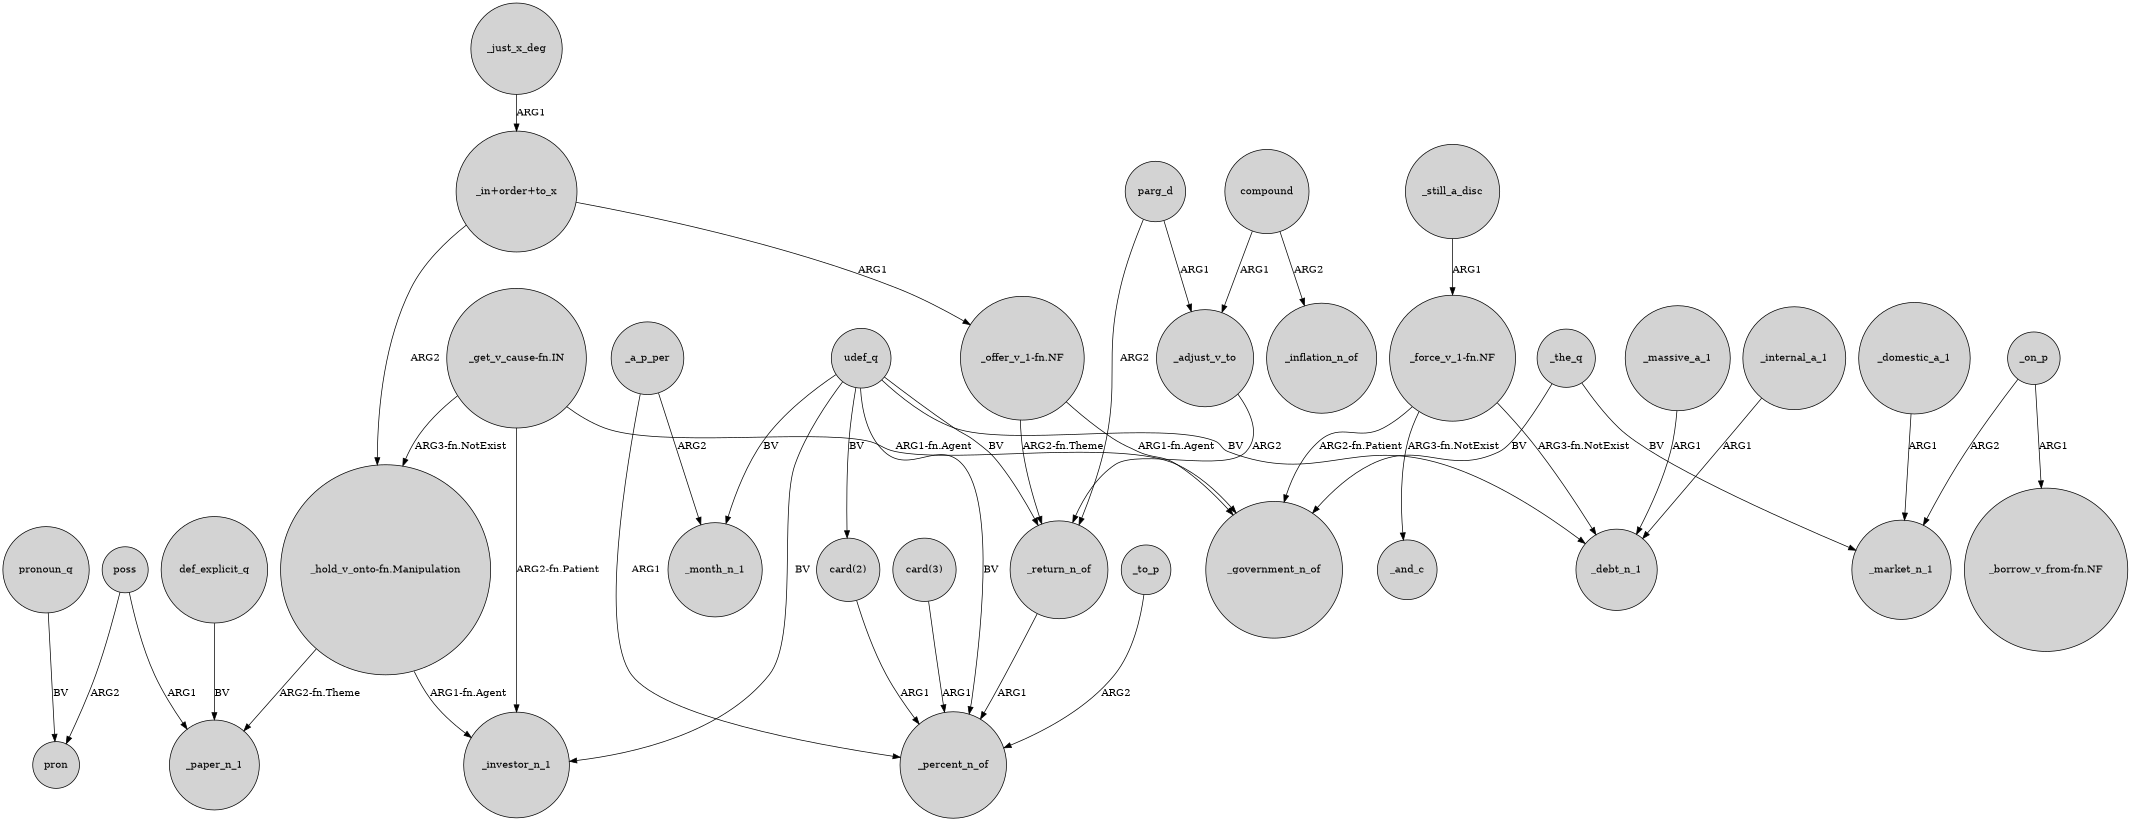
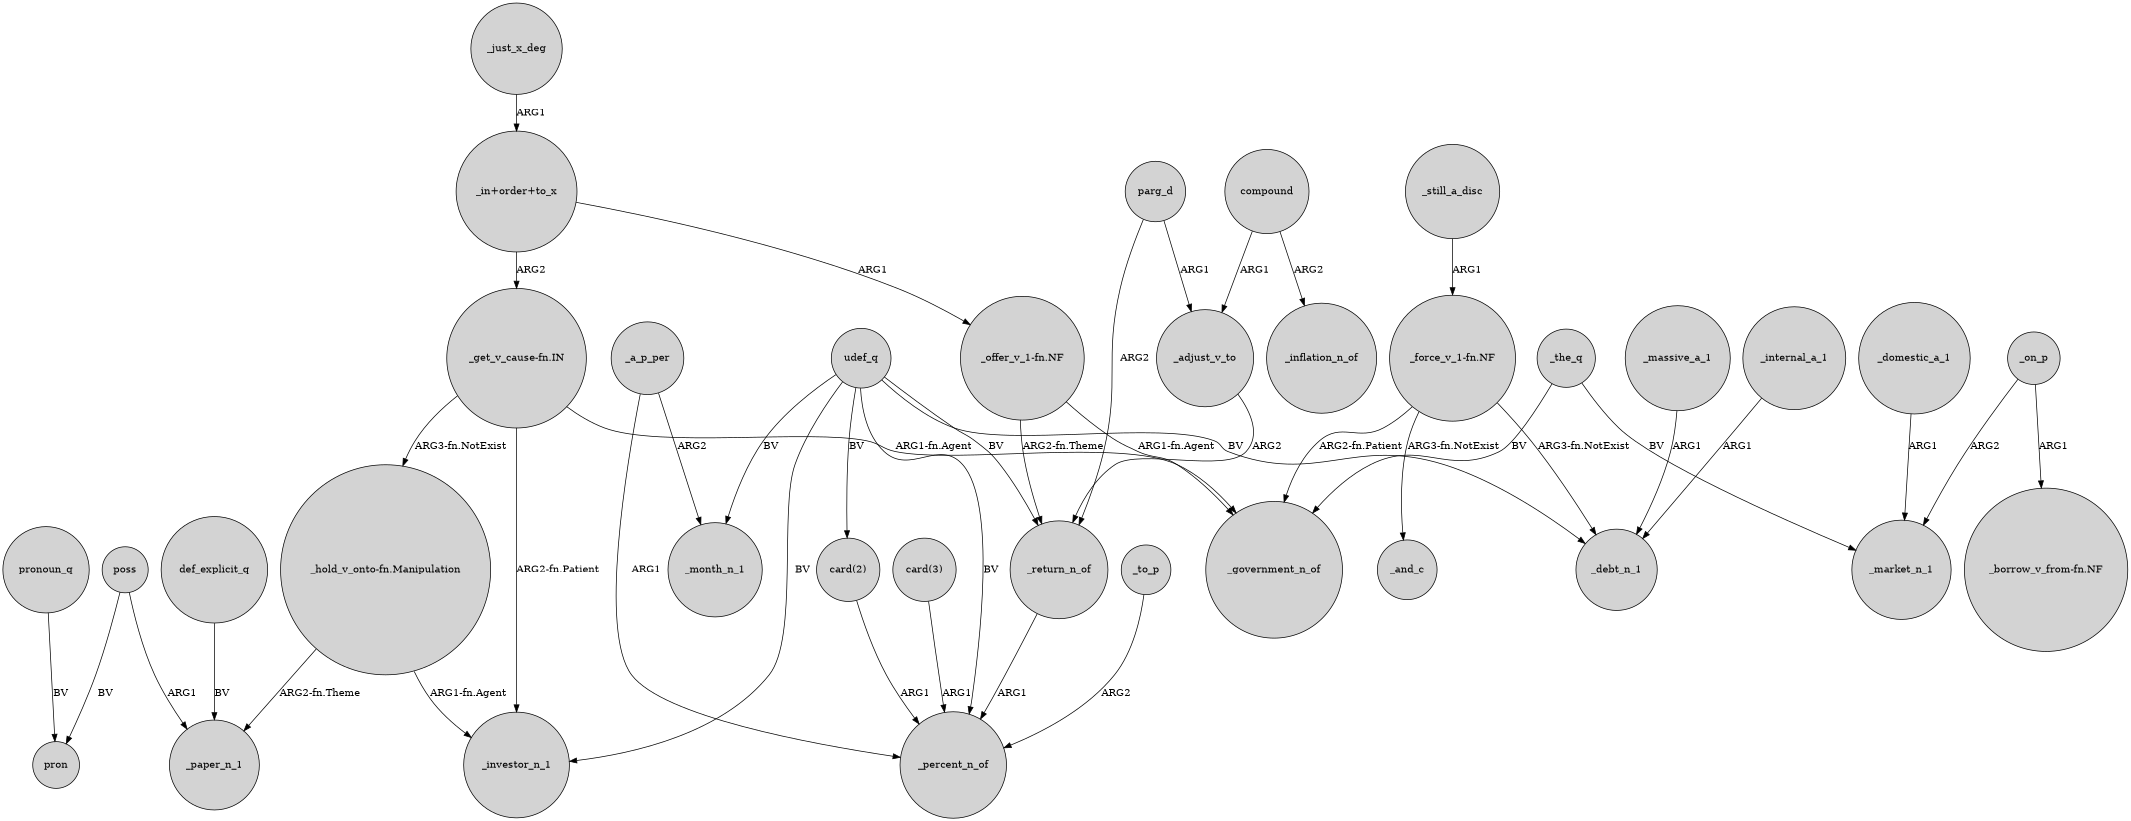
(395, 330) -> (517, 266)
(105, 693) -> (105, 693)
